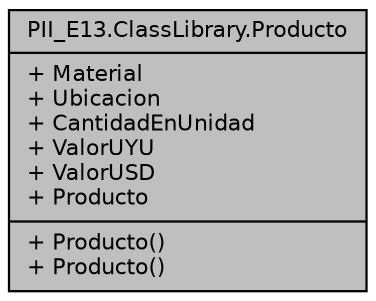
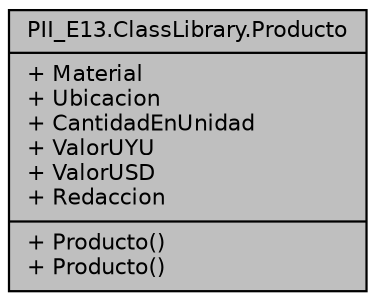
(89, 198) -> (97, 198)
